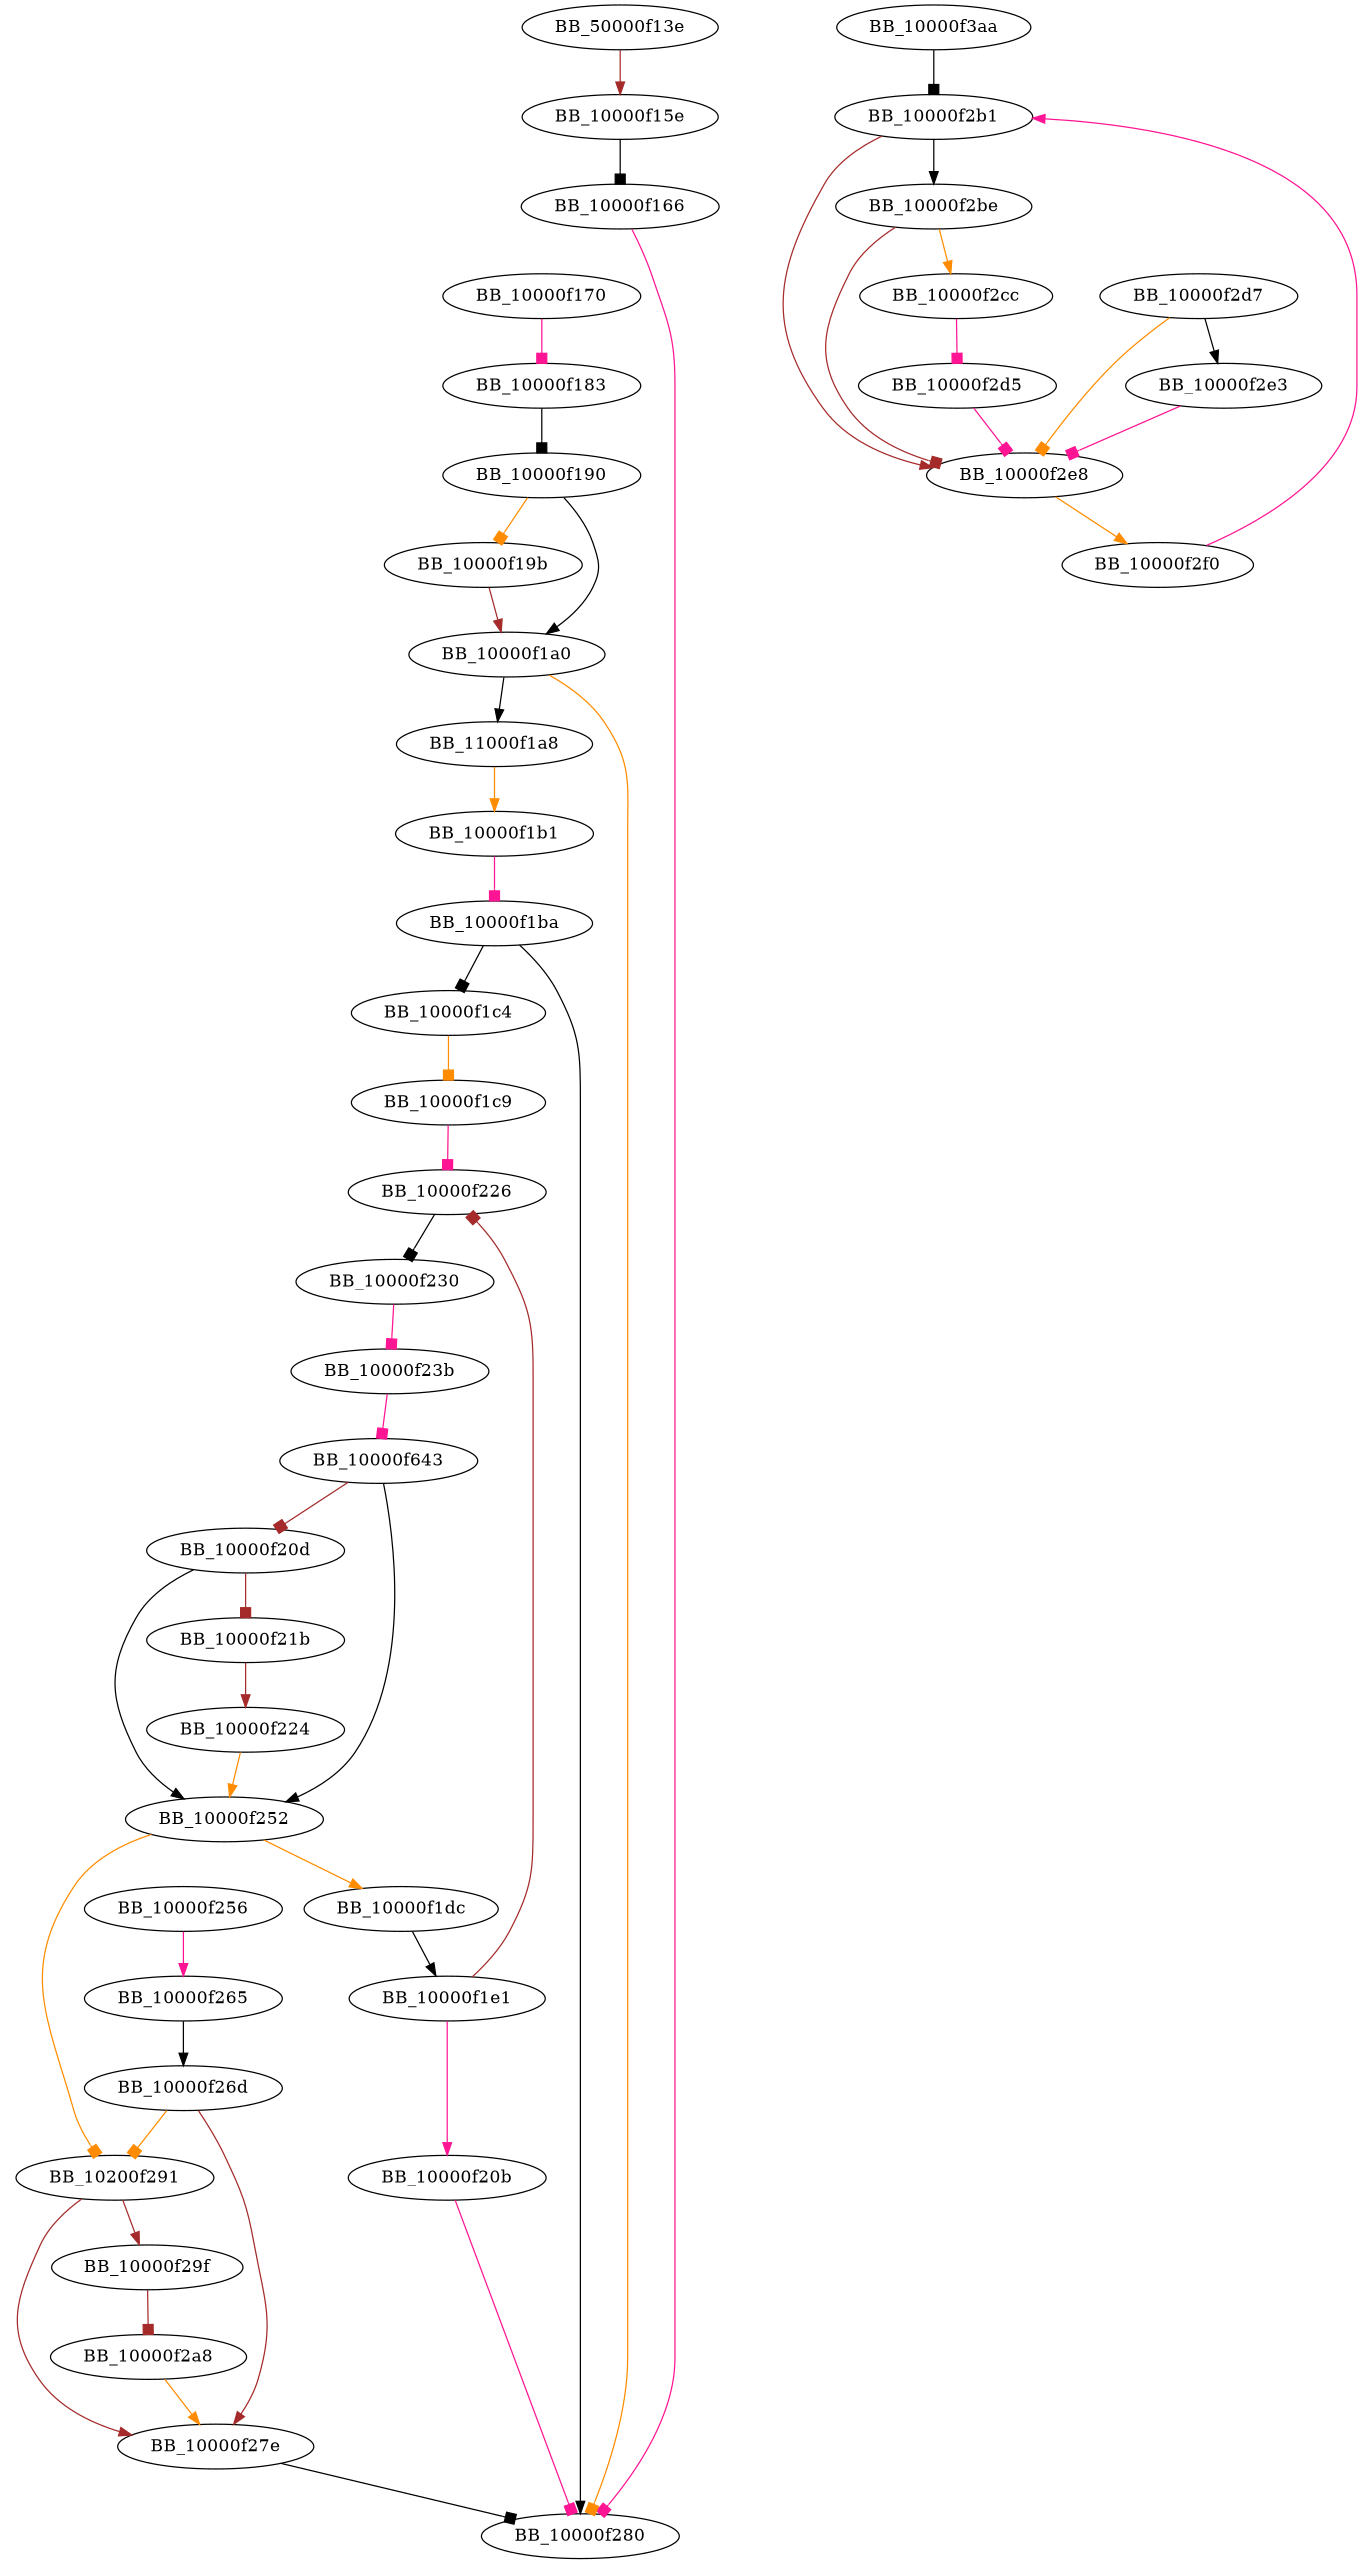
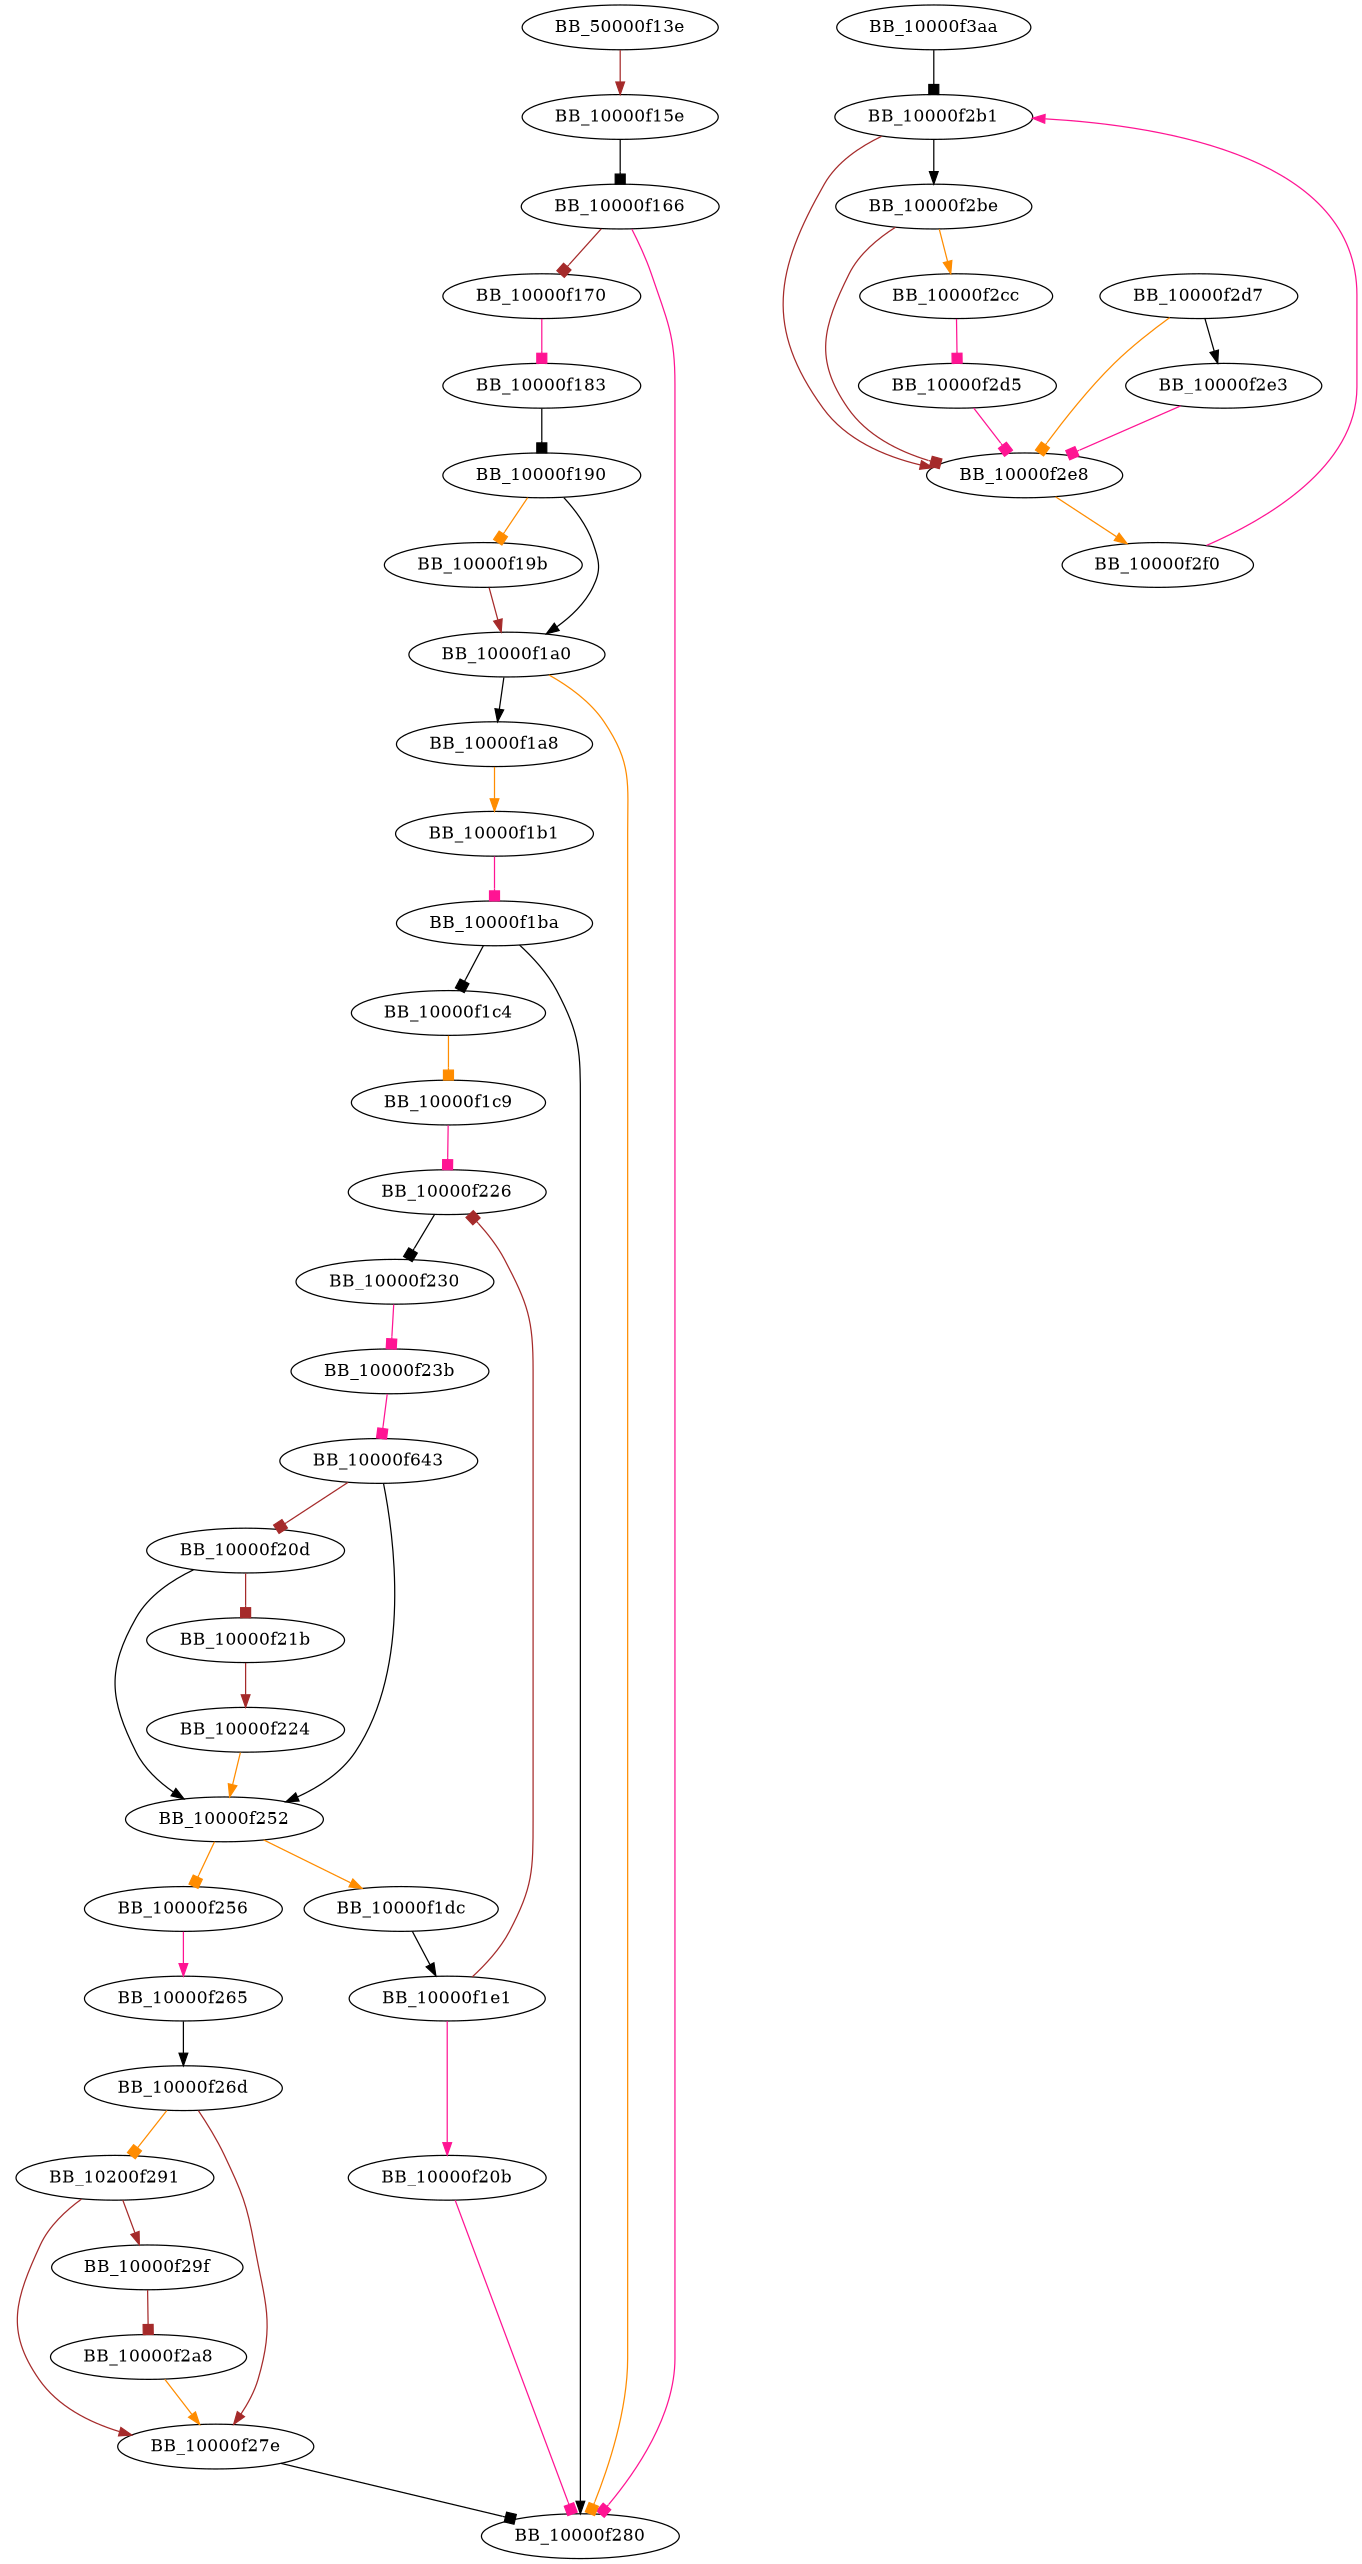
none -> (585, 247)
(495, 744) -> (495, 744)
(43, 1969) -> (207, 1858)
